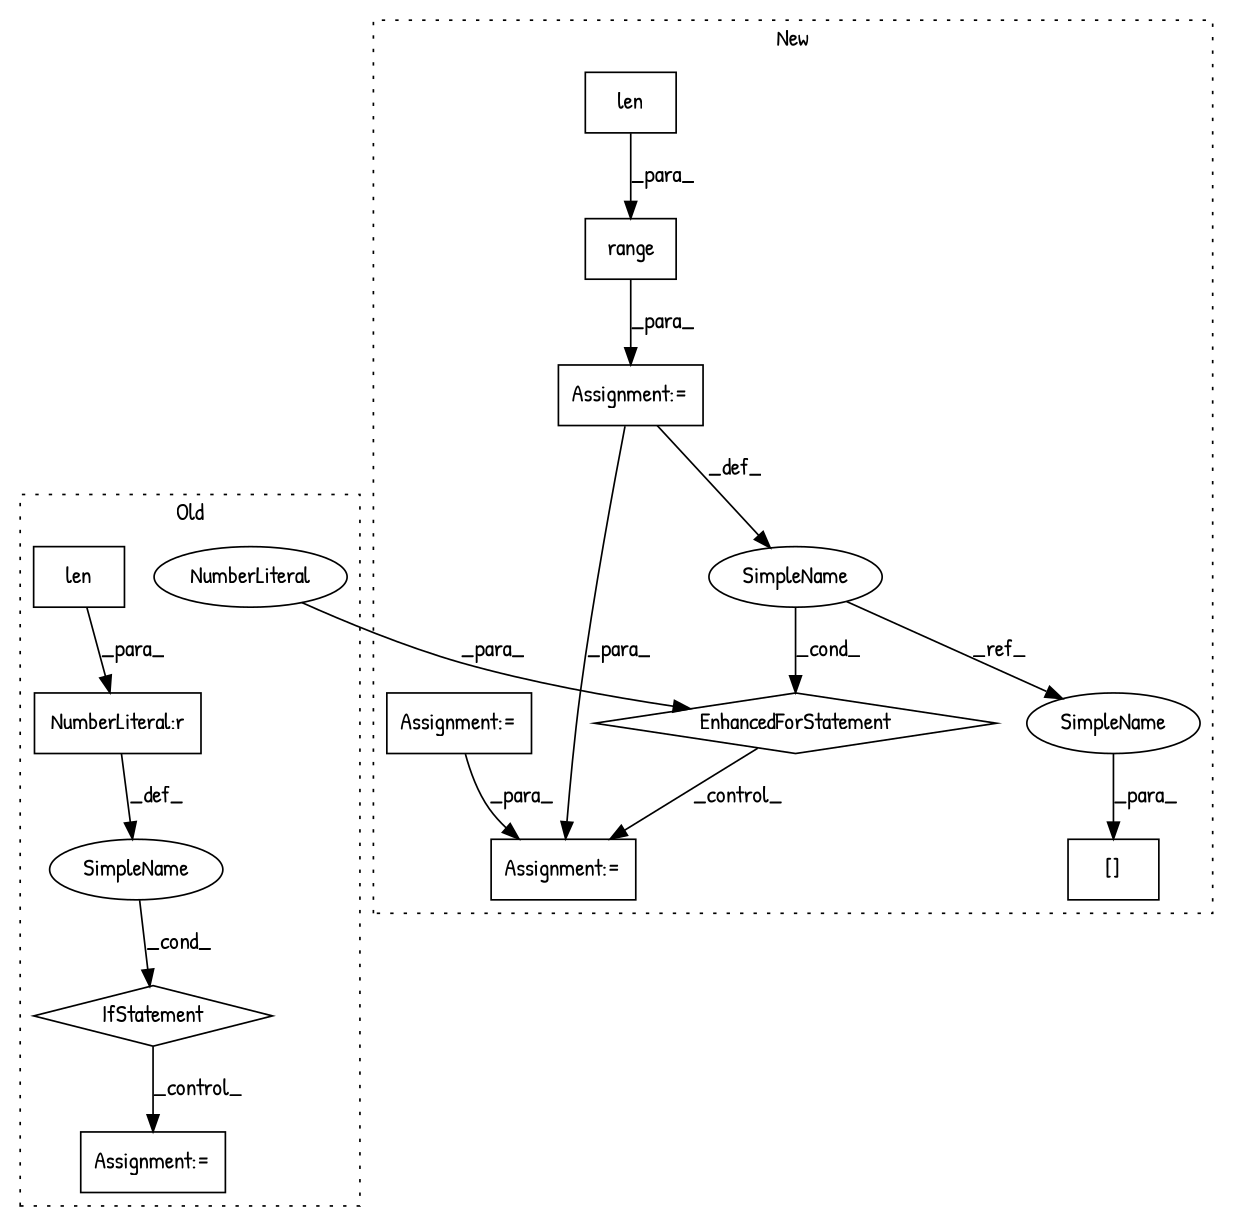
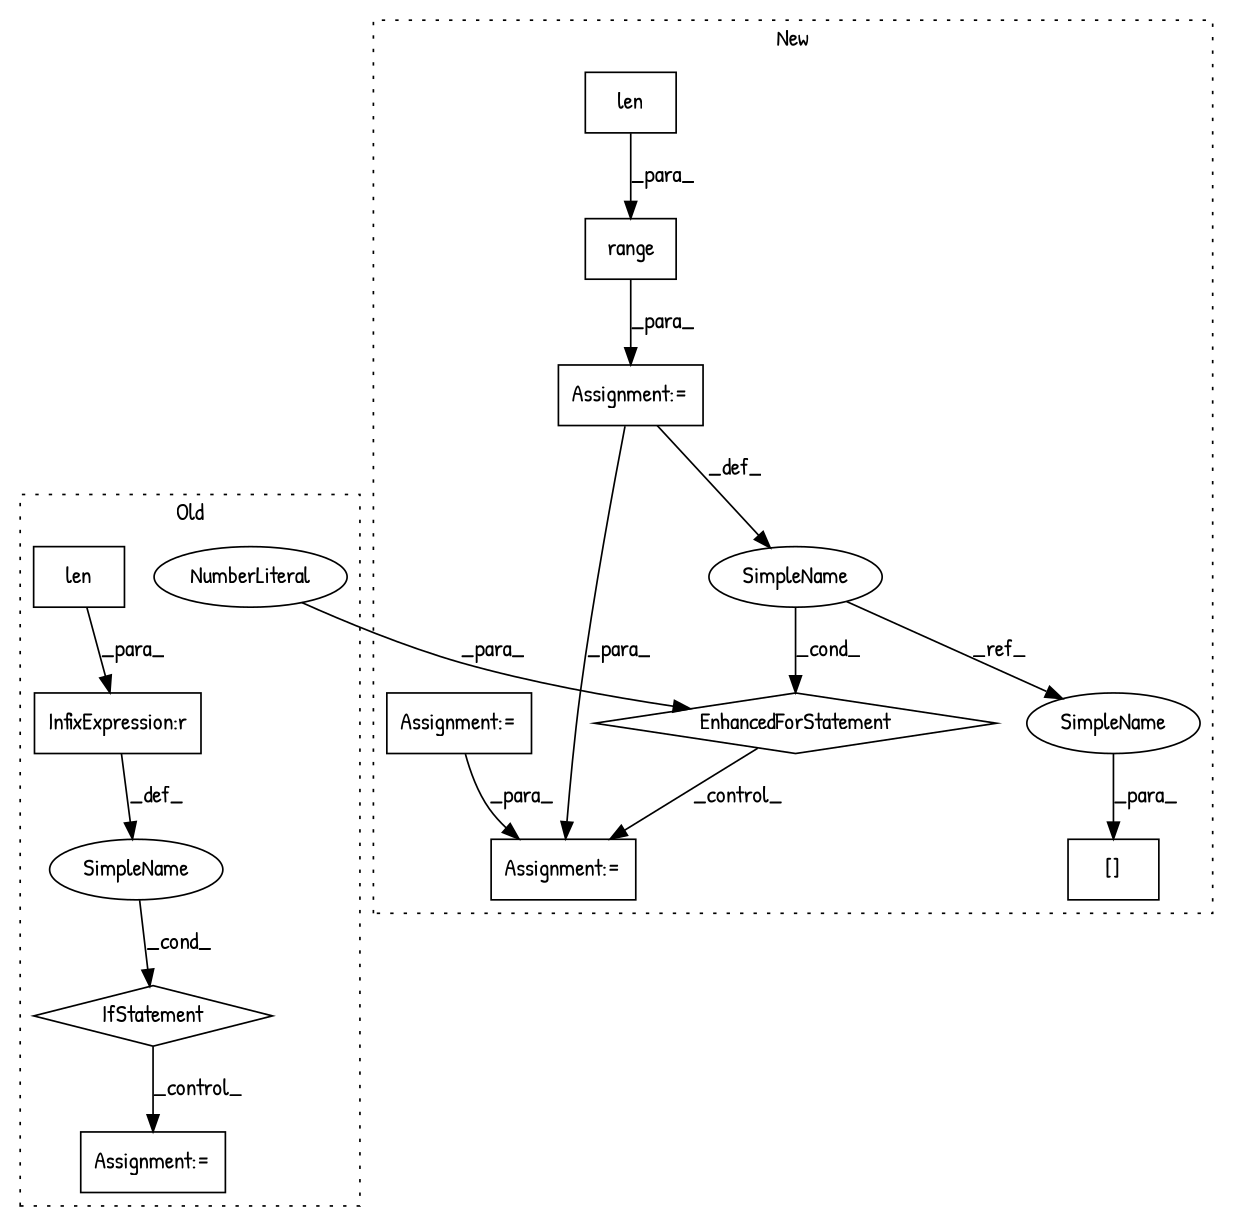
(118, 723) -> (118, 723)
